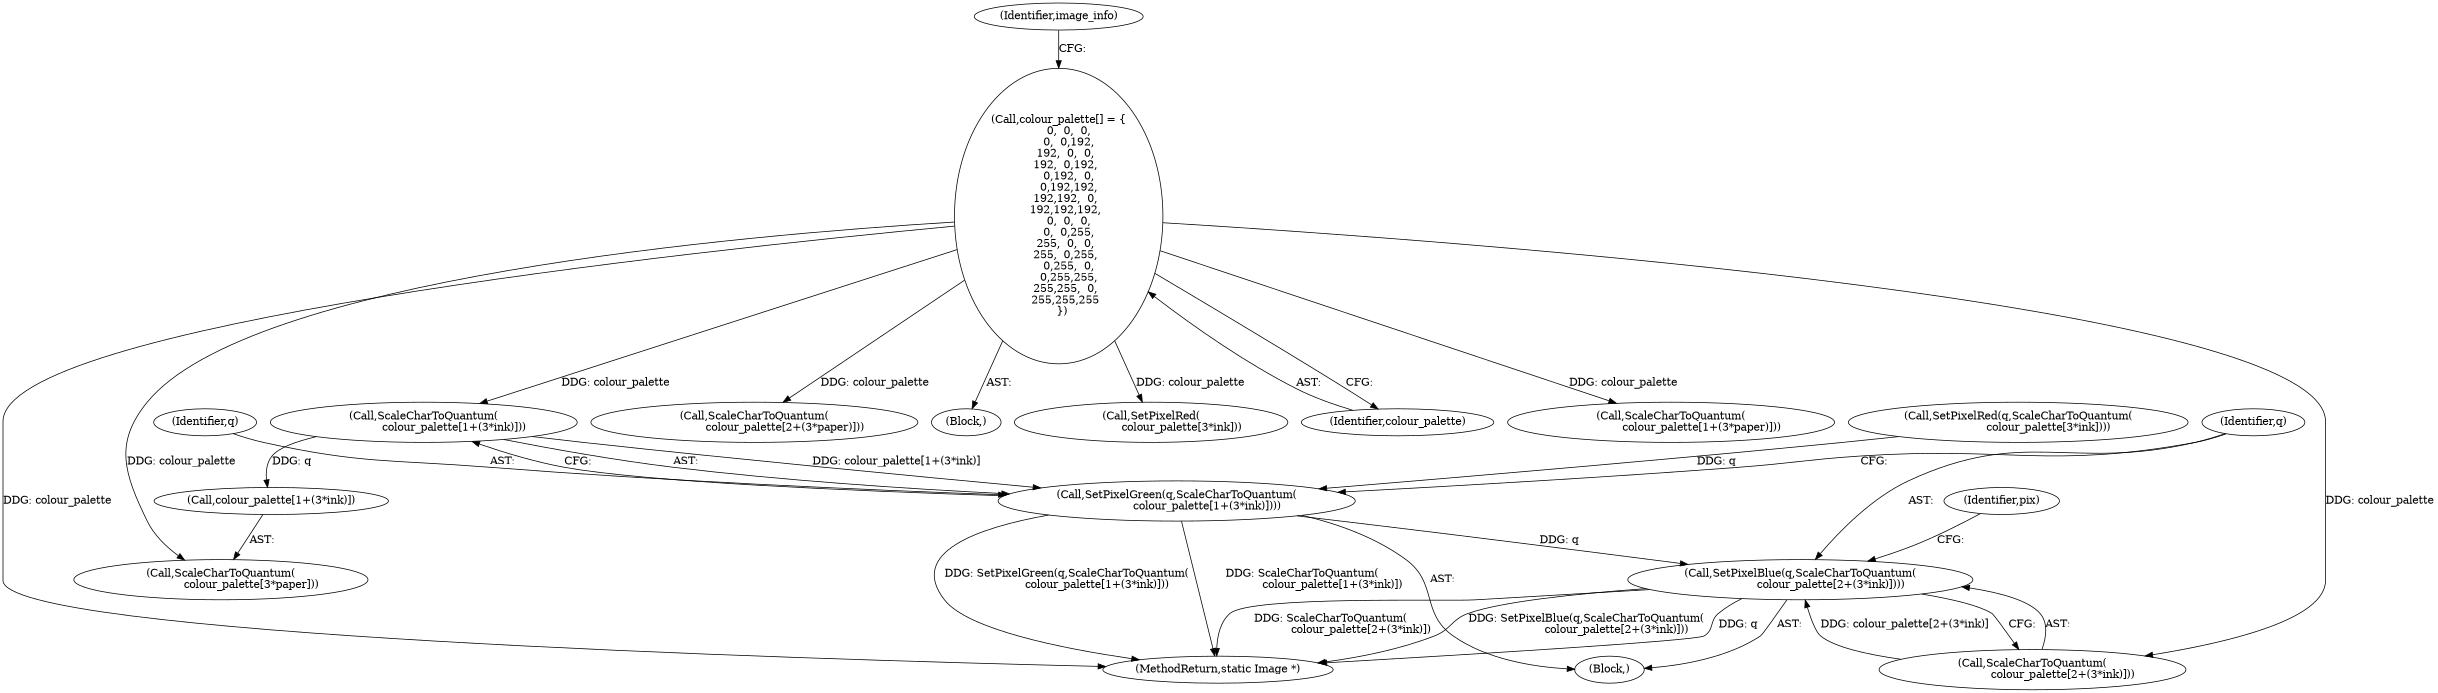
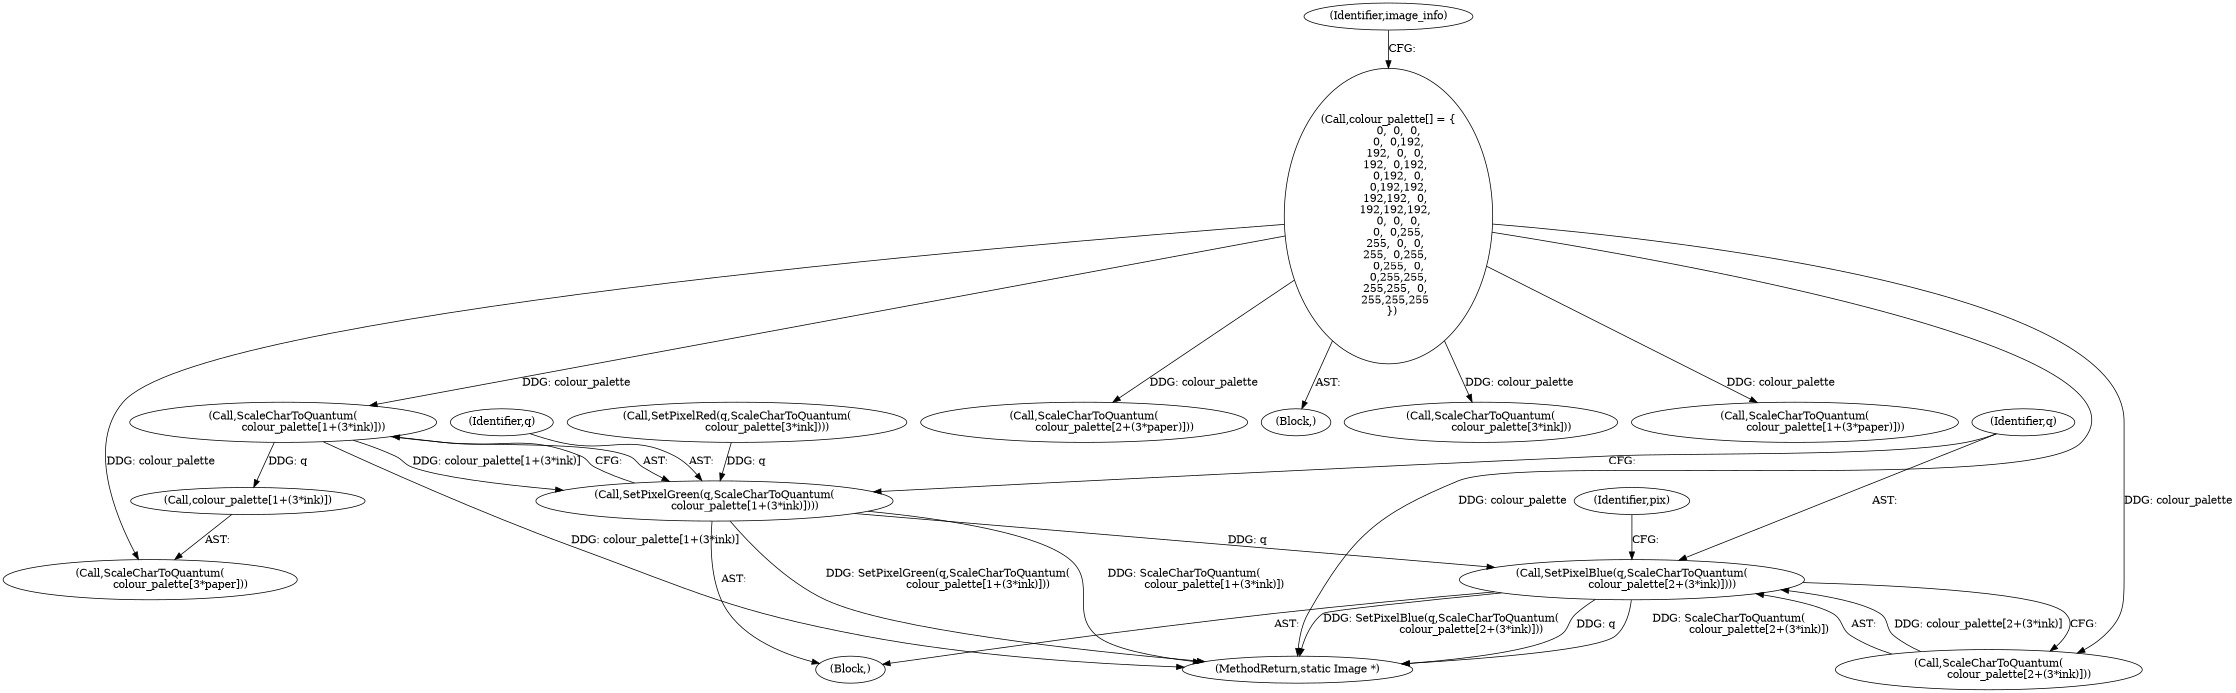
(1151, 422) -> (1481, 422)
(1398, 422) -> none
none -> (737, 606)
